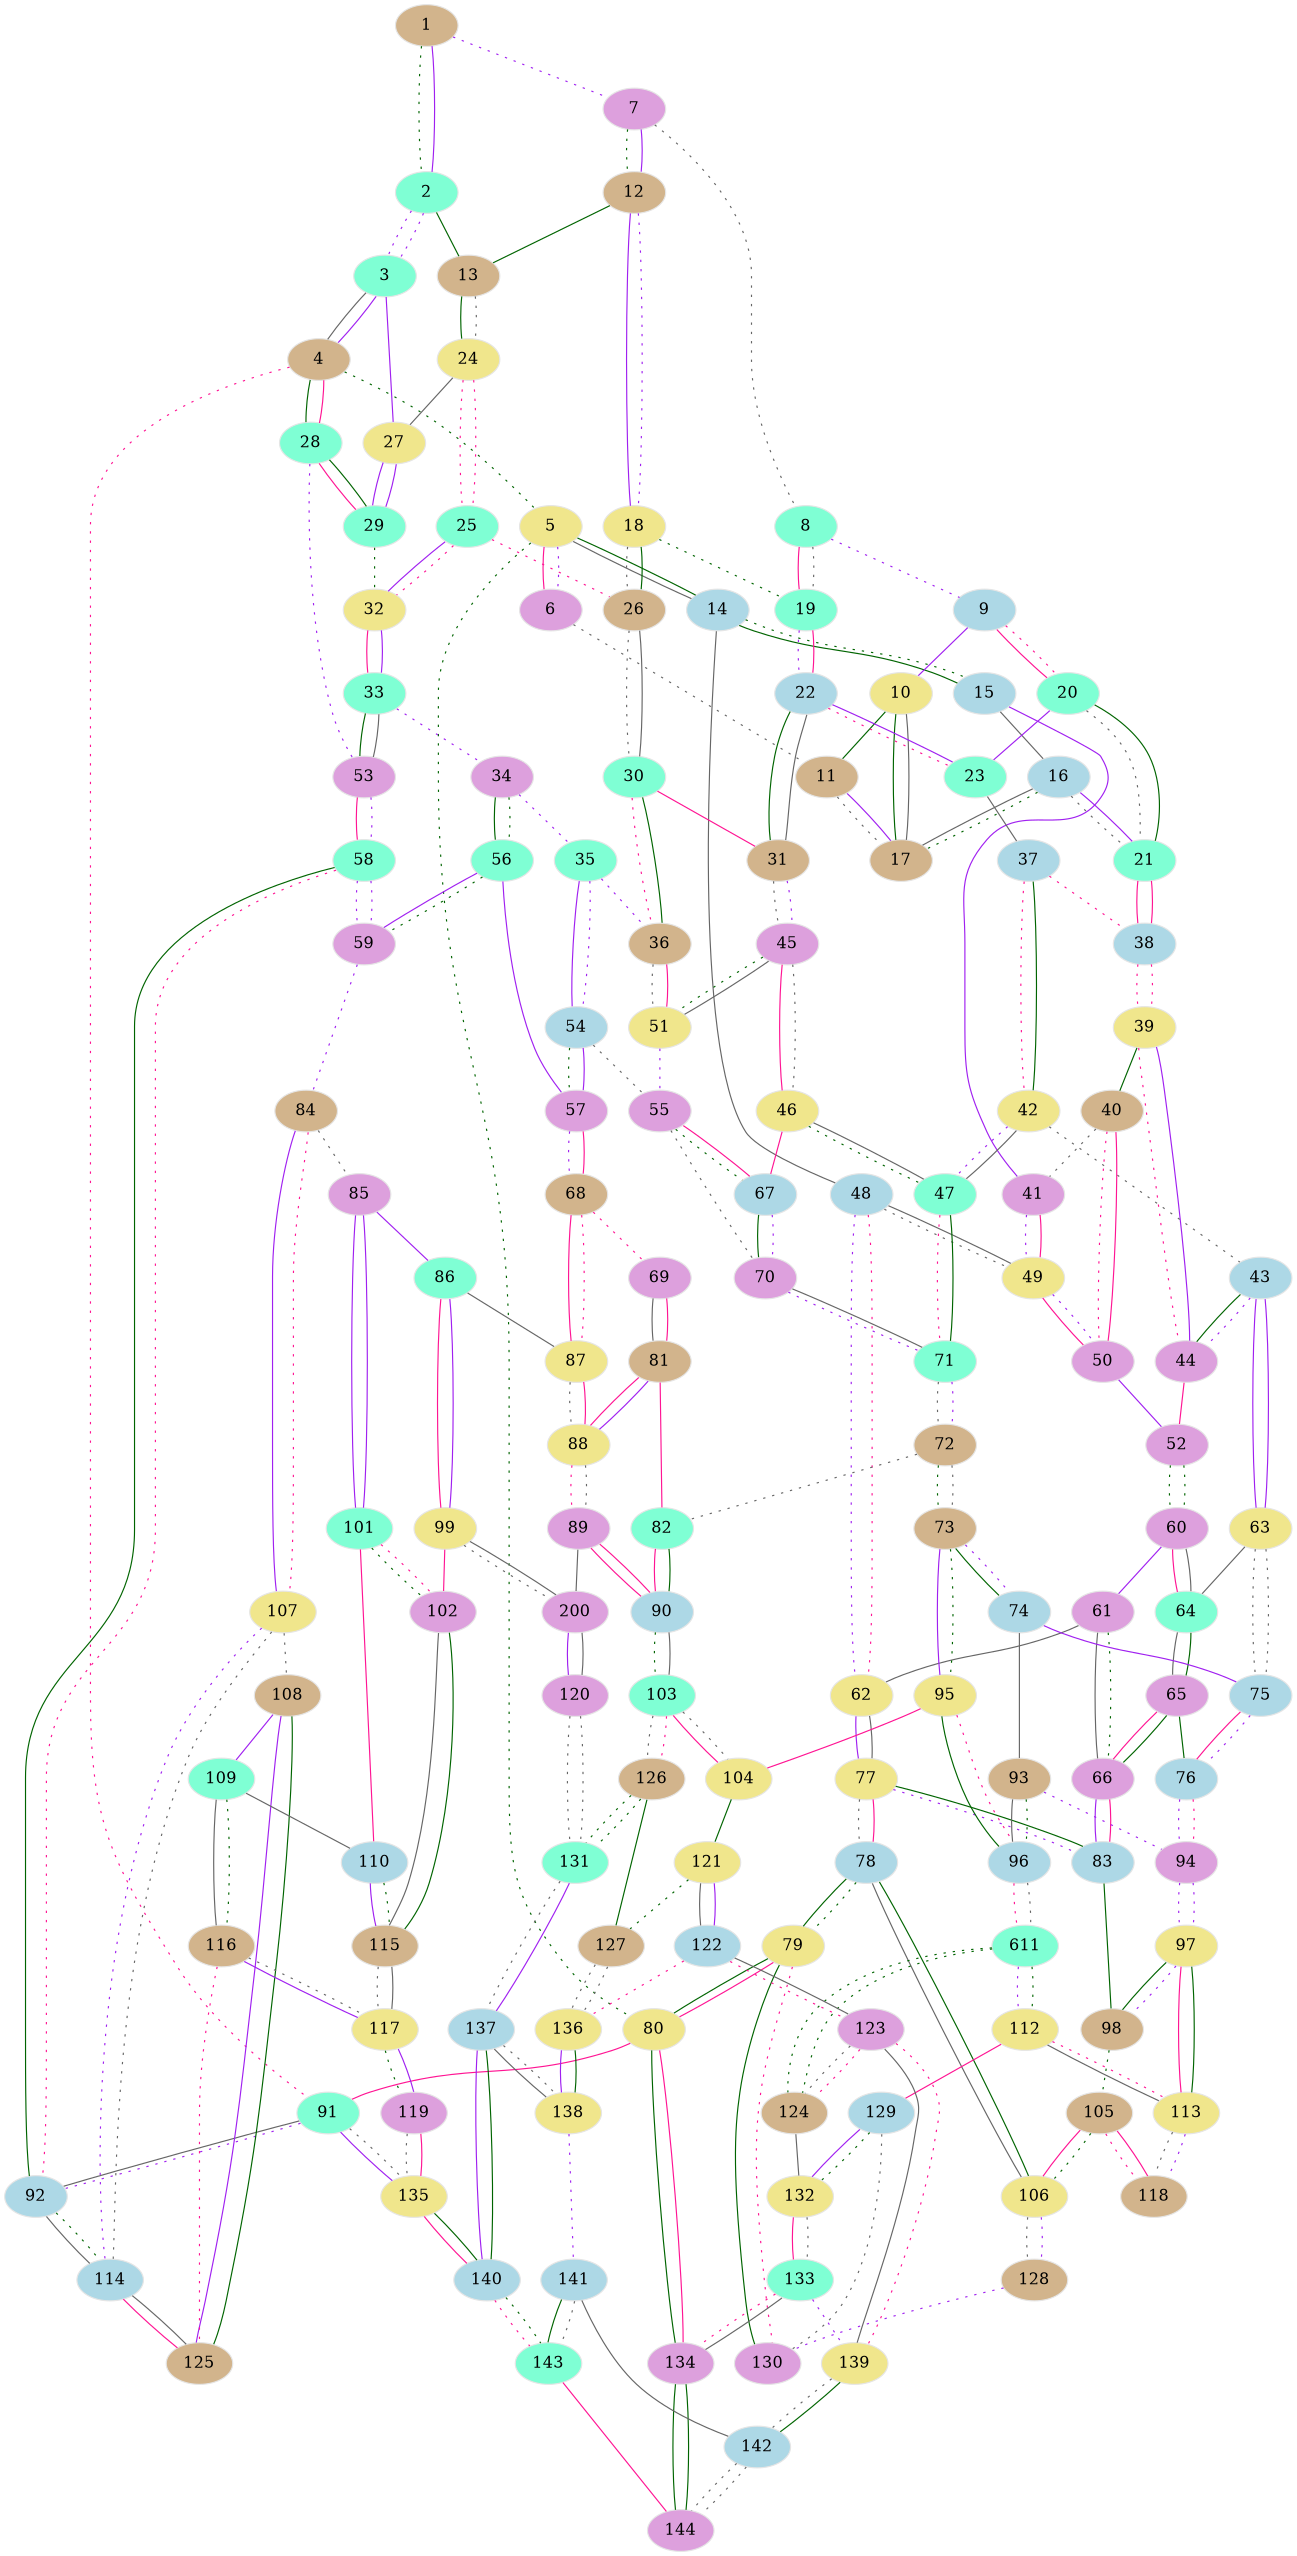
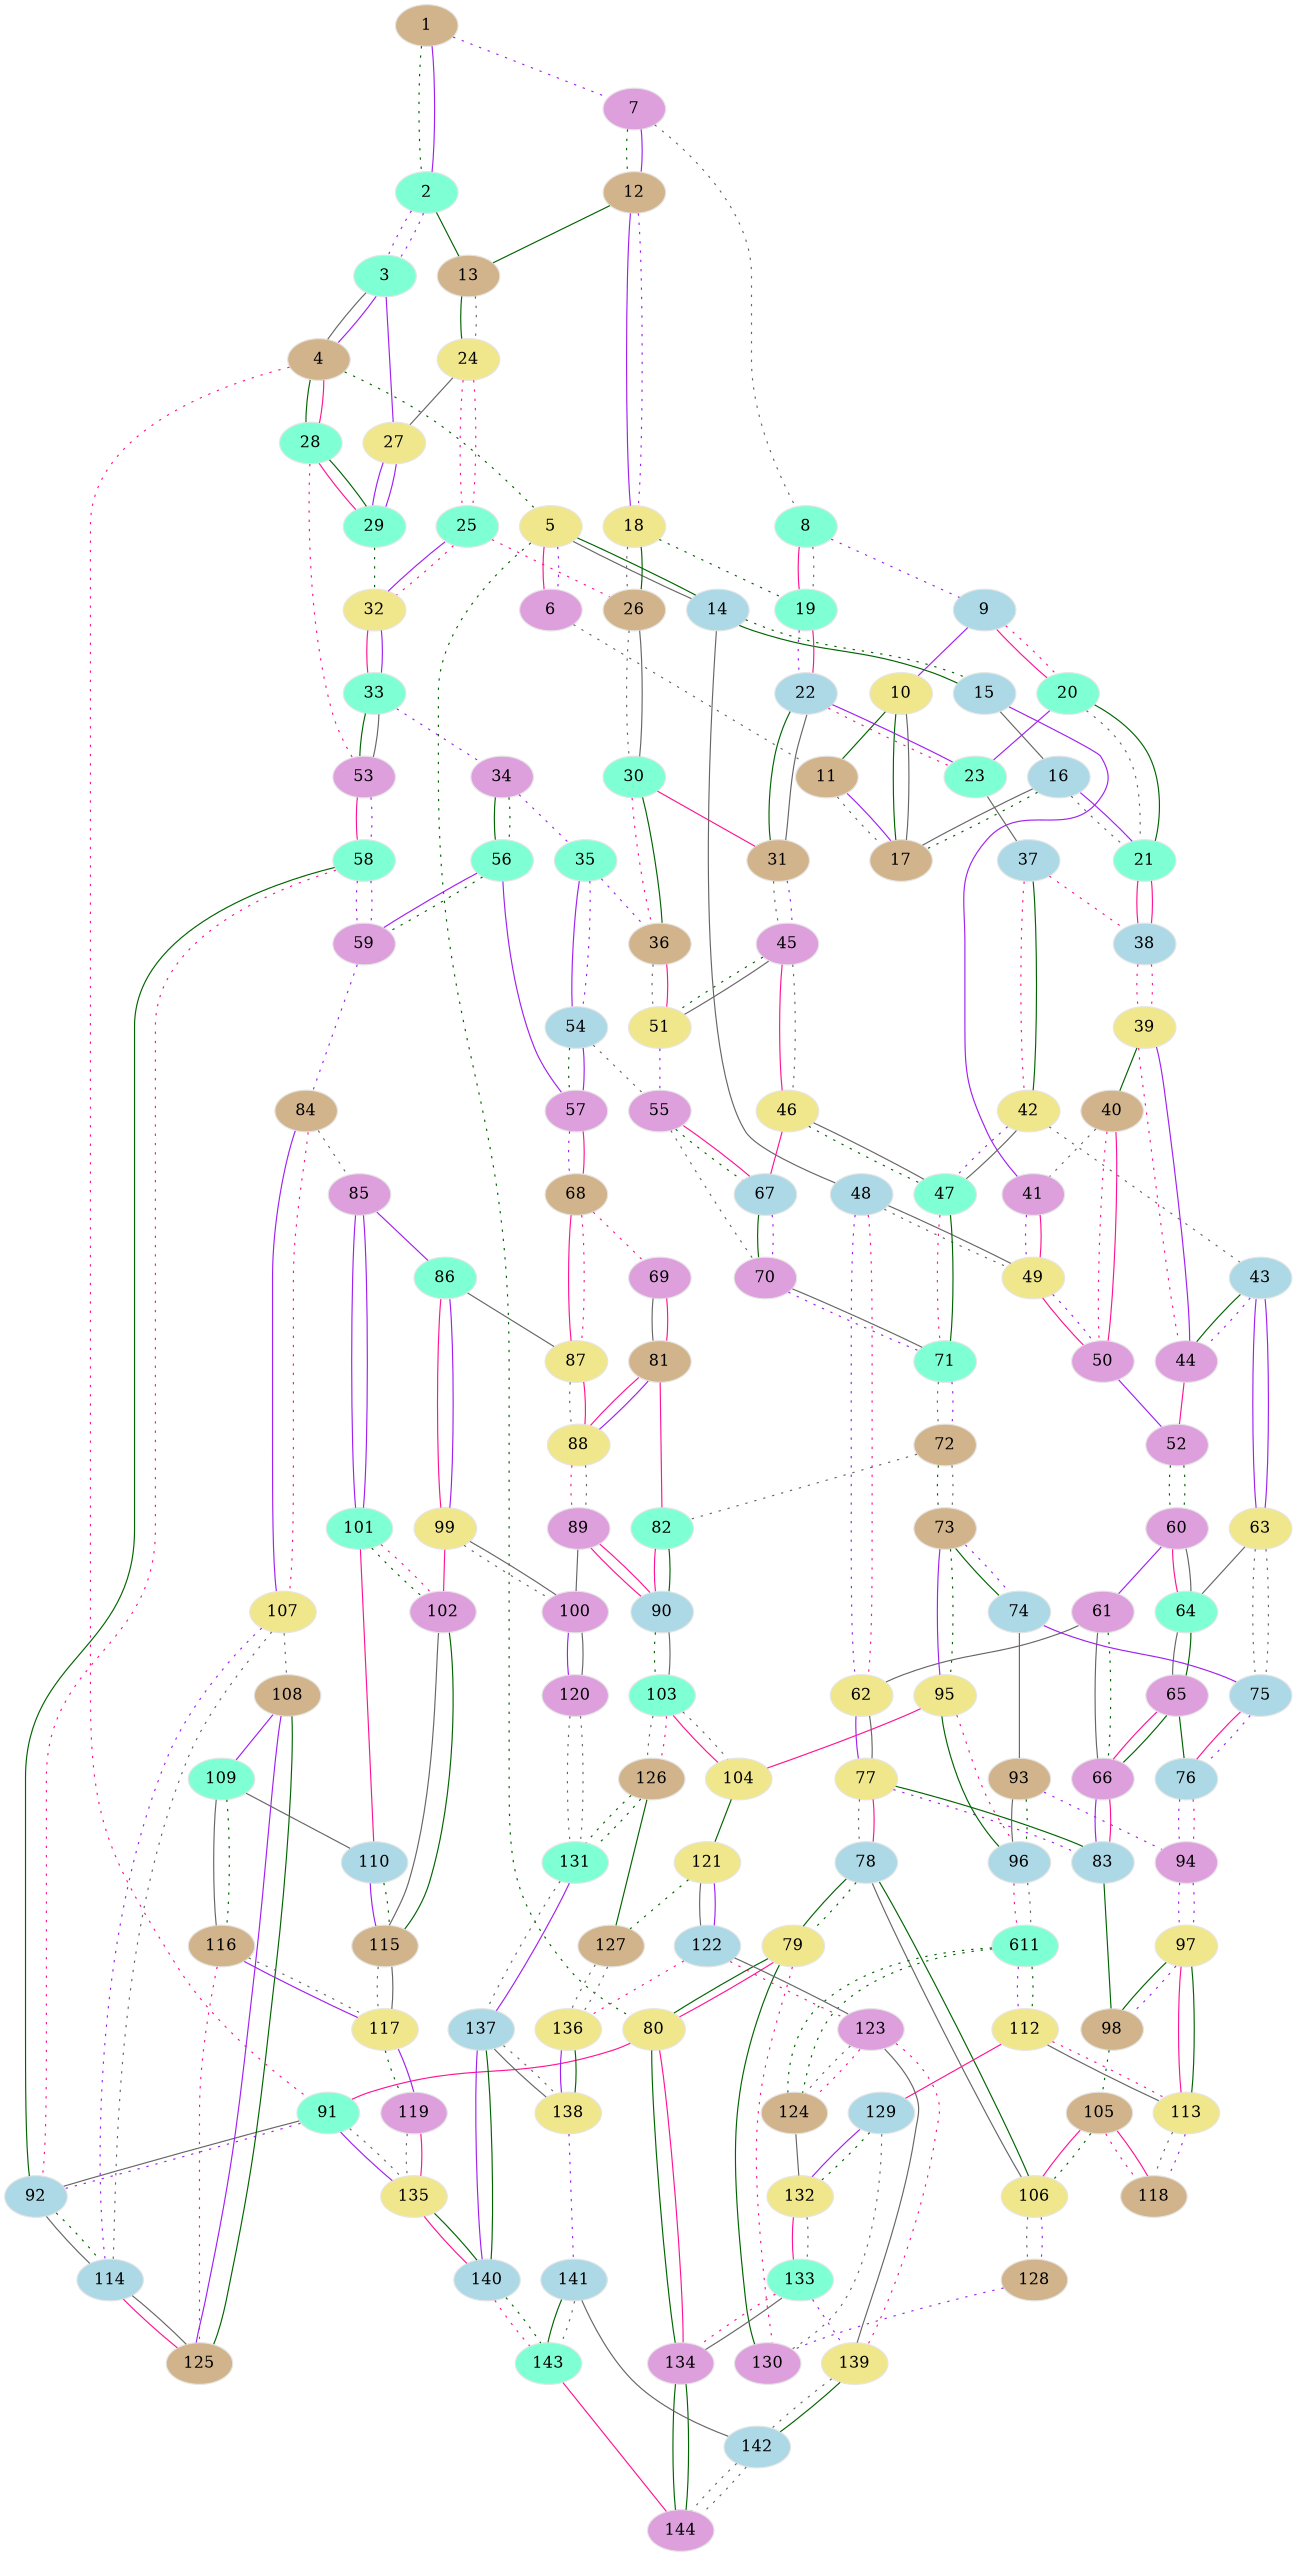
(315, 614) -> (315, 614)
(575, 1612) -> (575, 1612)
